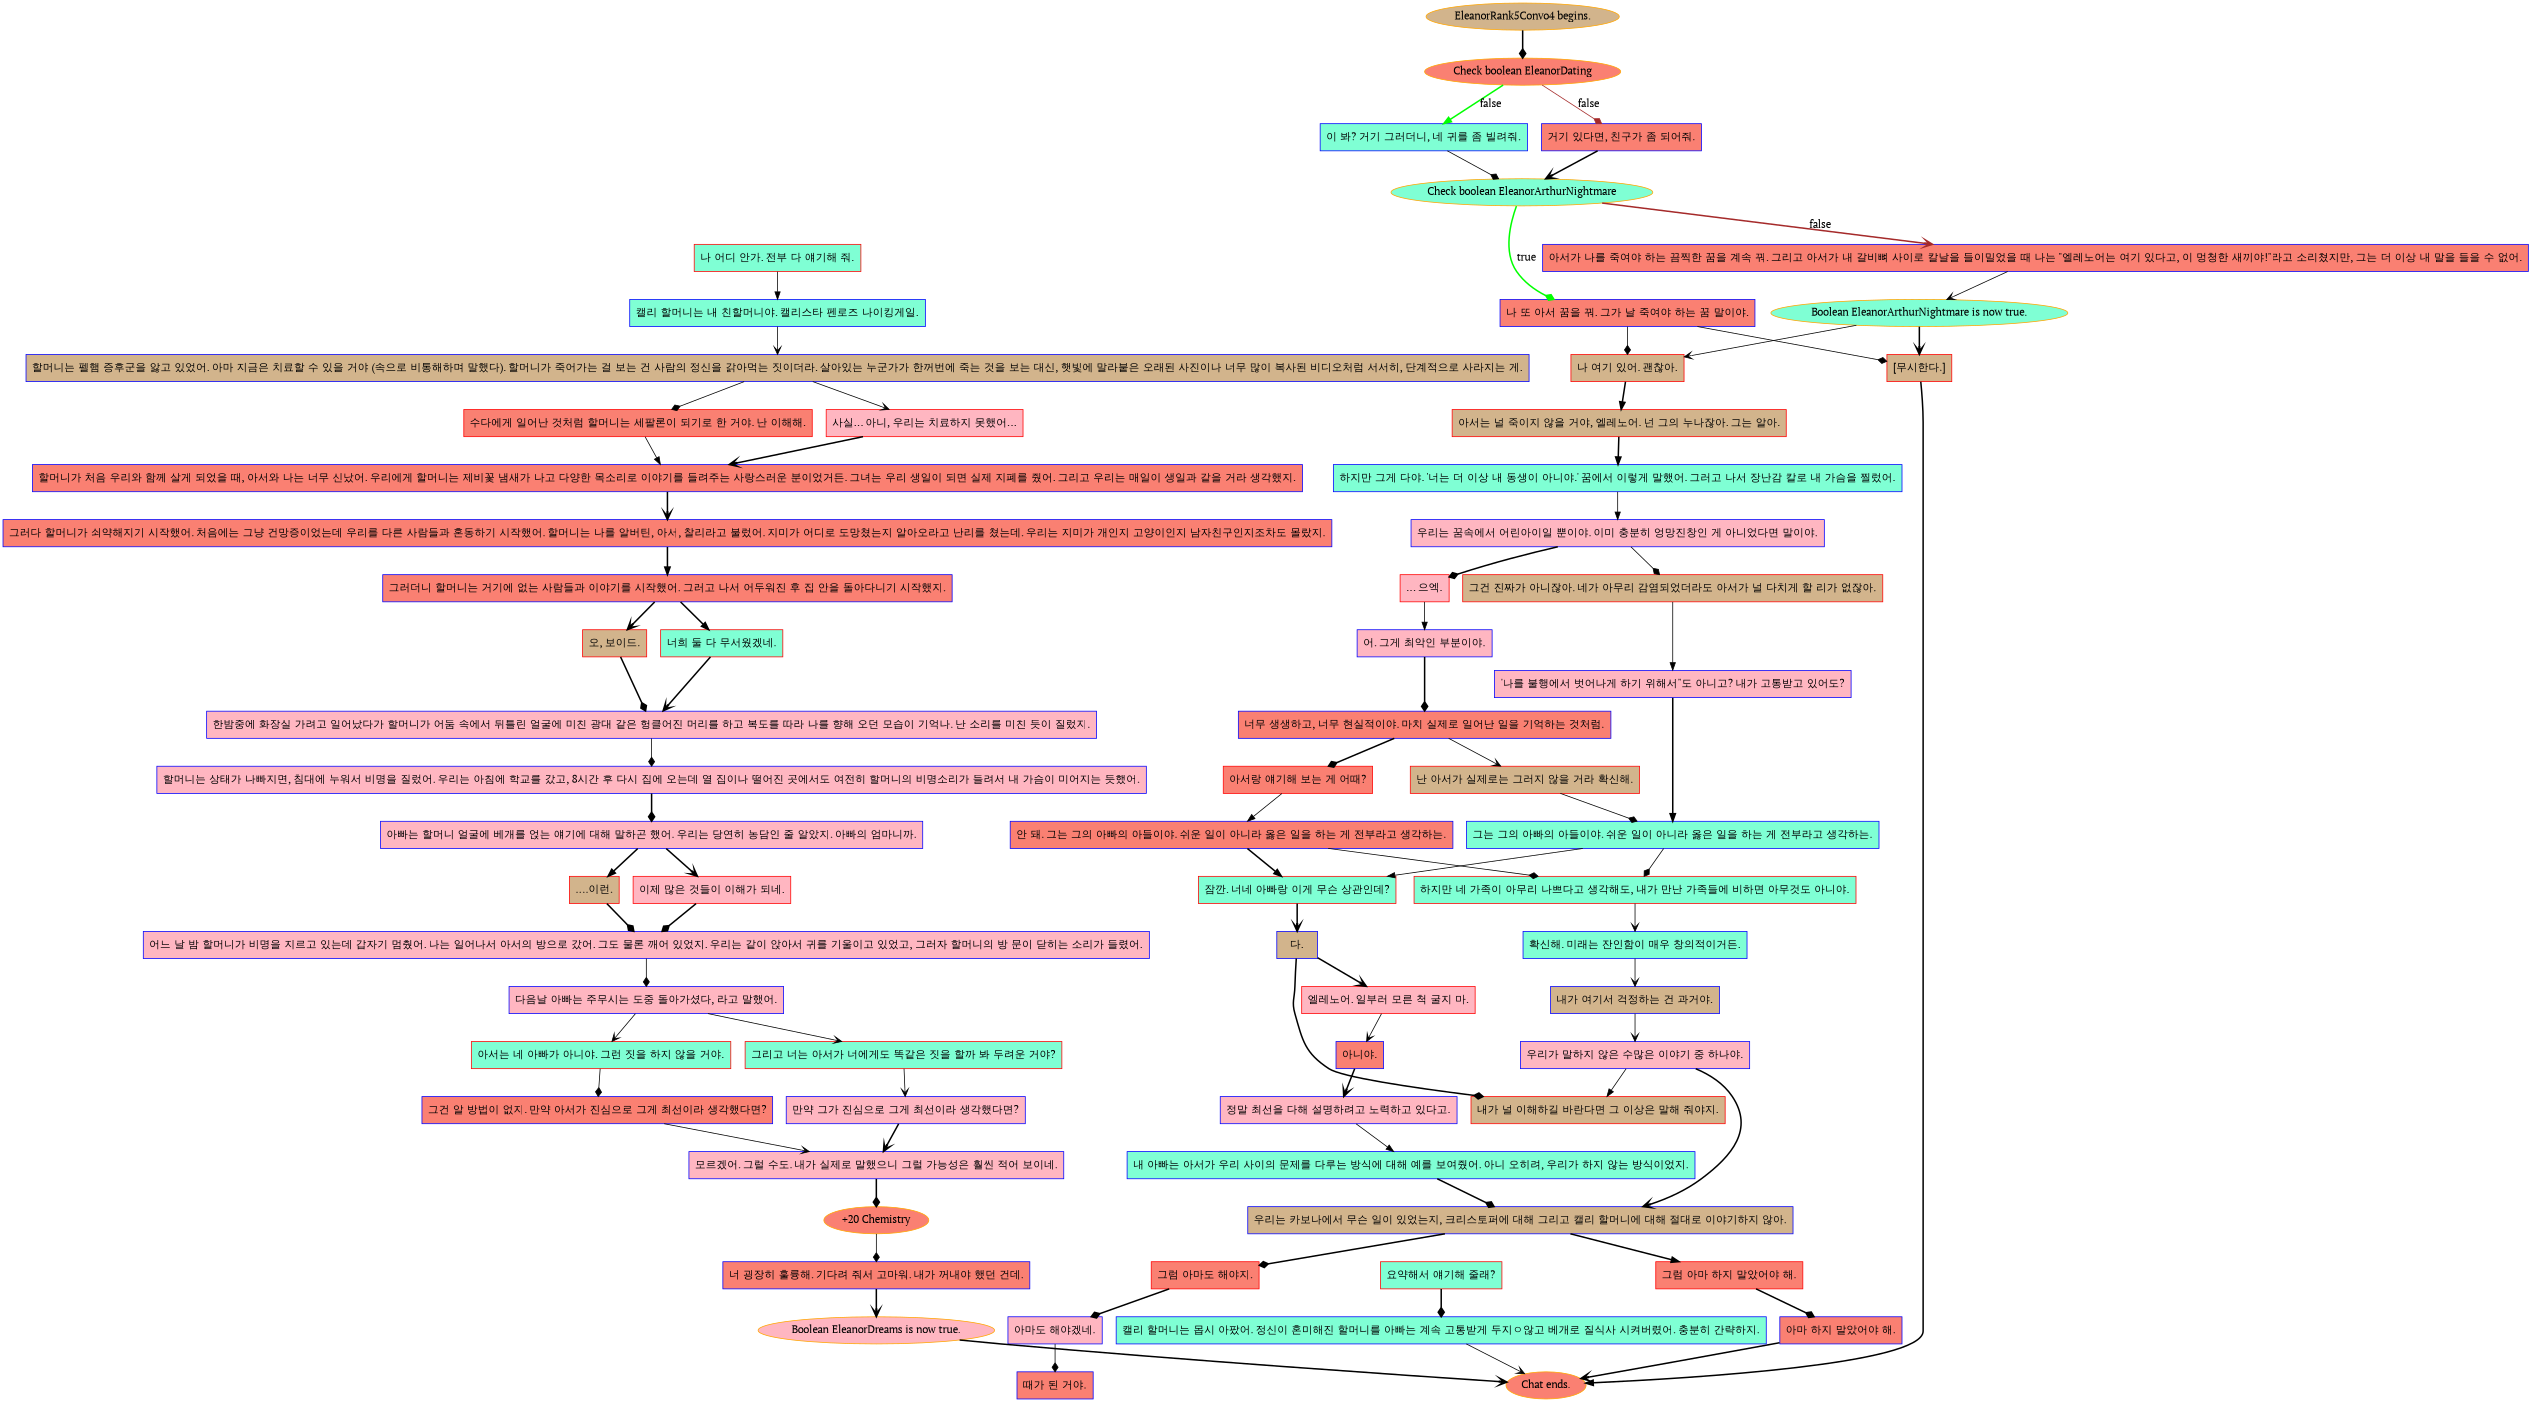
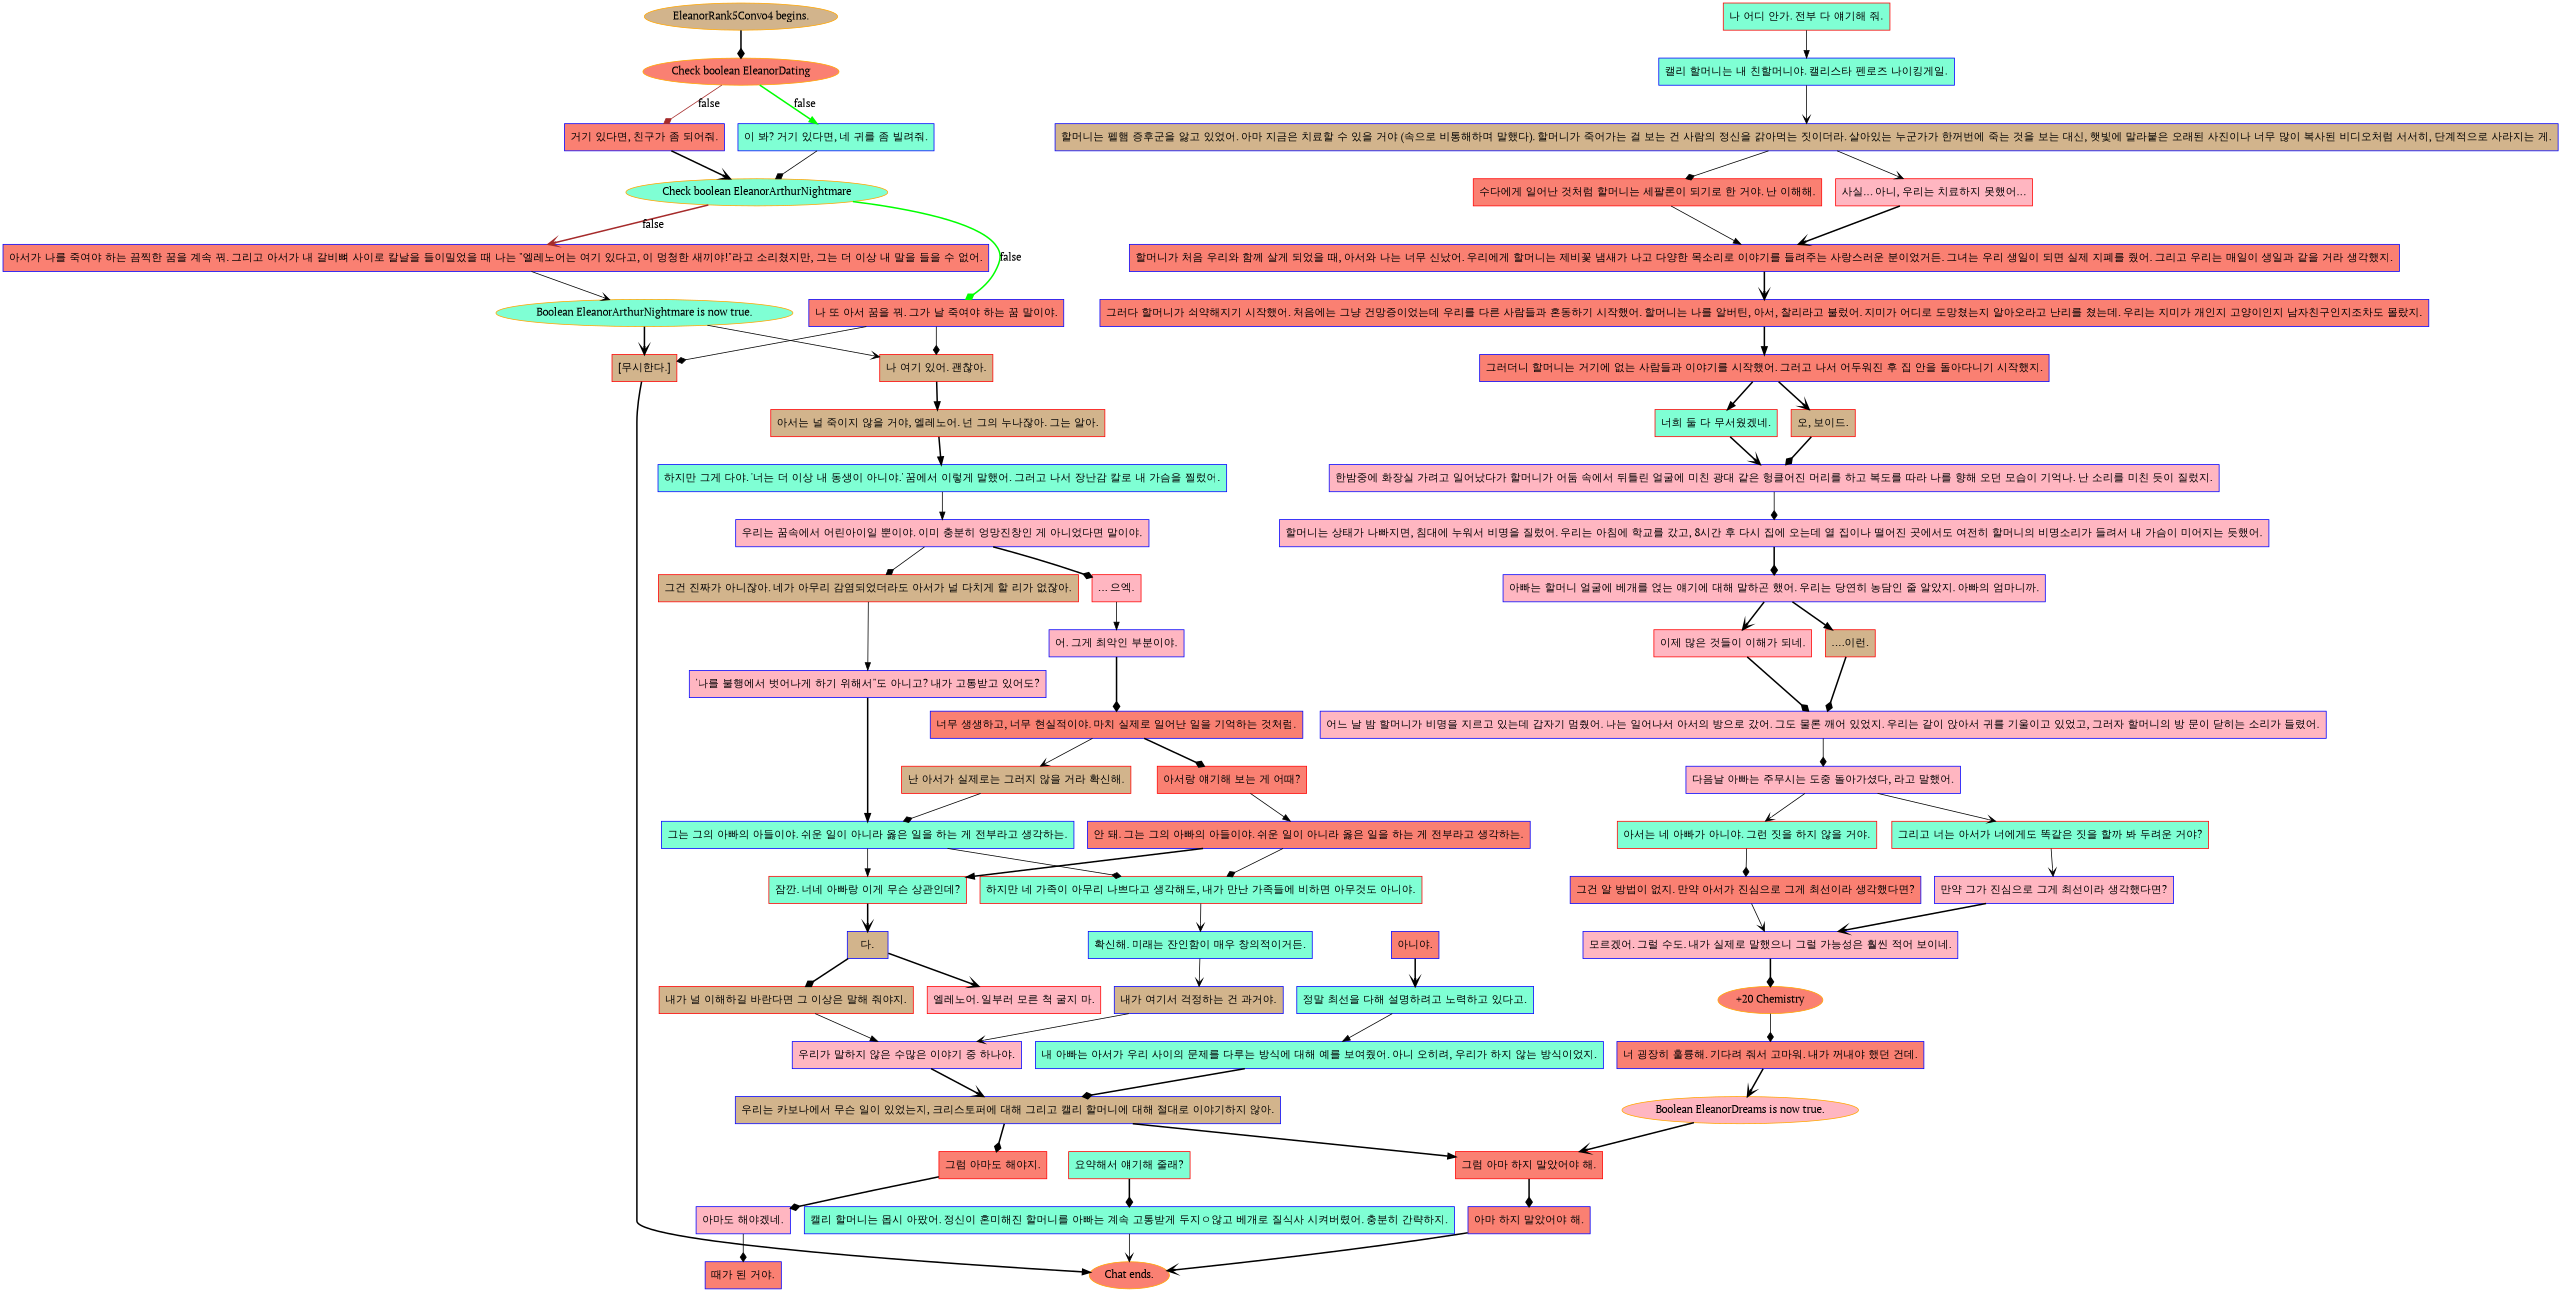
(1424, 137) -> (836, 137)
(1526, 258) -> (1011, 258)
(1376, 1024) -> none
(1619, 1080) -> (843, 1026)
(1339, 1110) -> (1415, 1000)
(1229, 1362) -> (1641, 1136)
